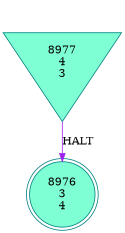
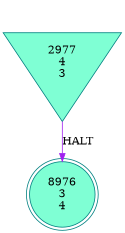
(62, 62) -> (62, 62)
